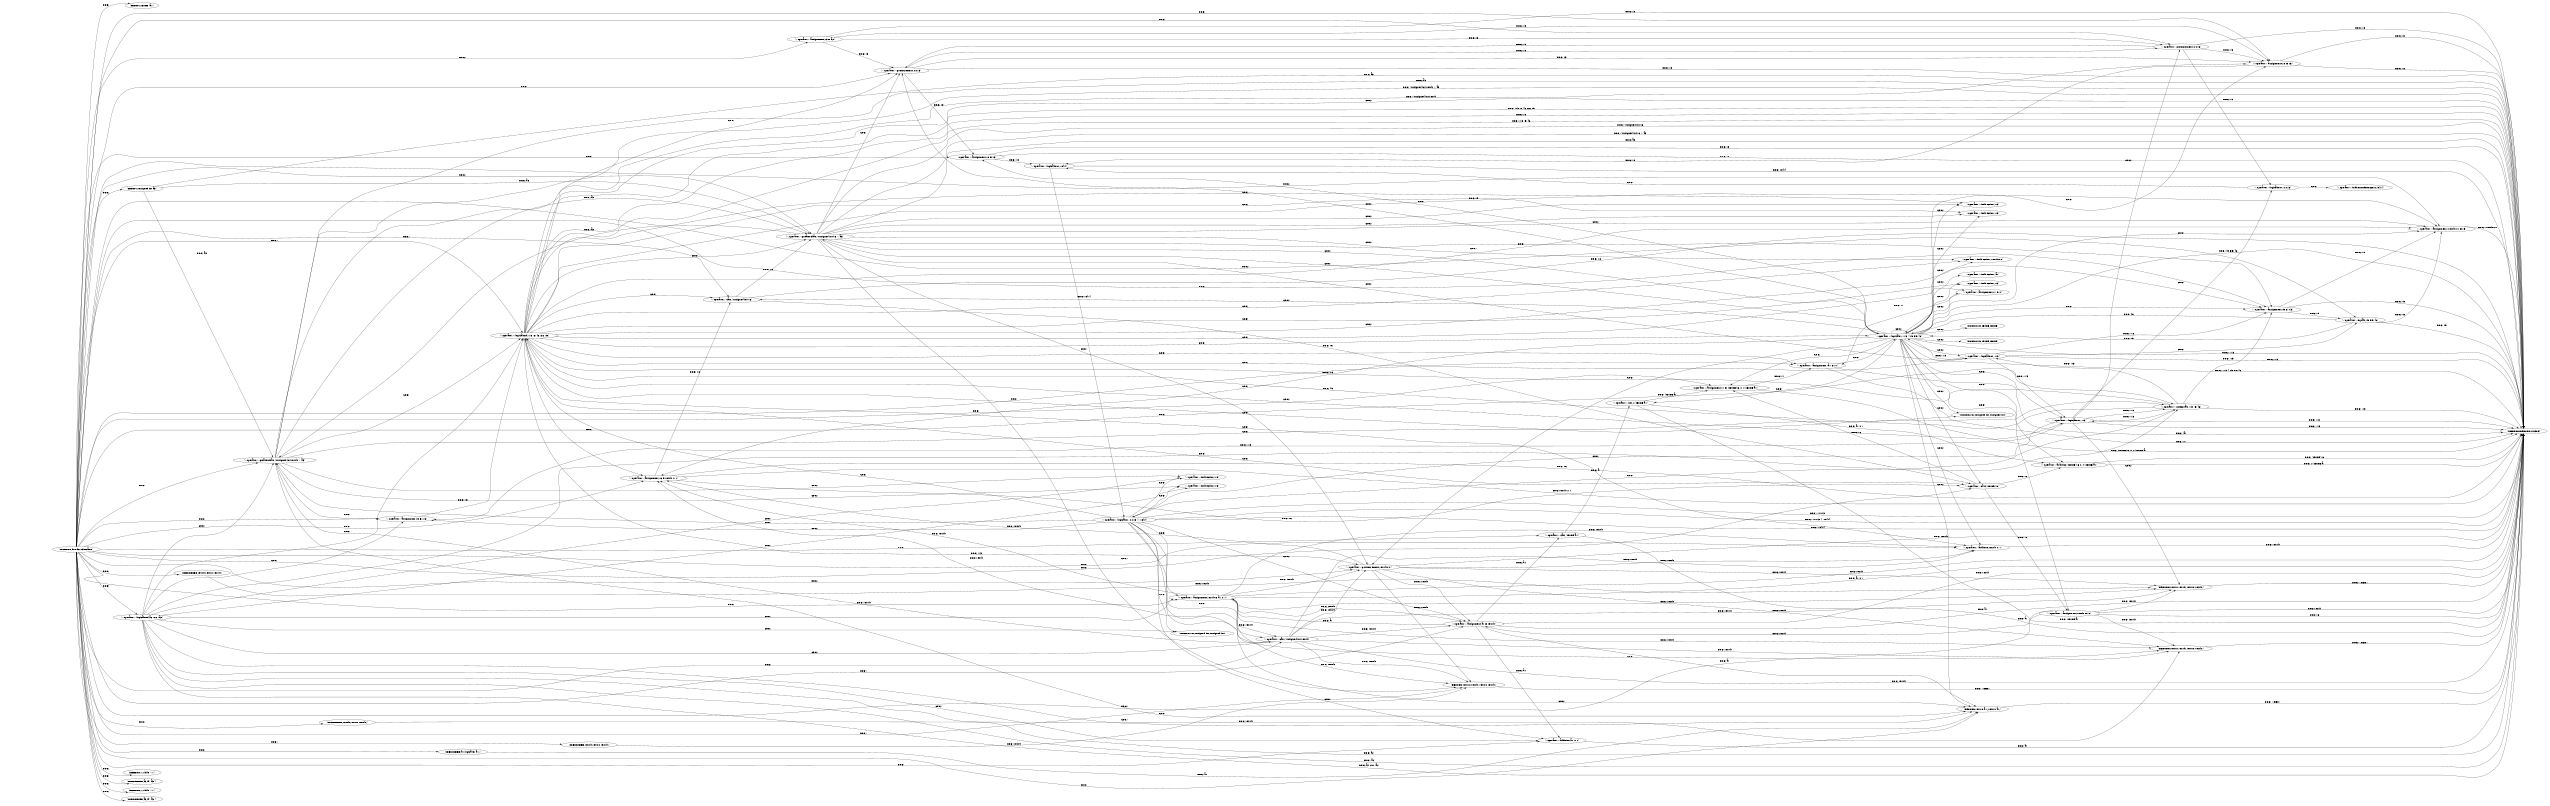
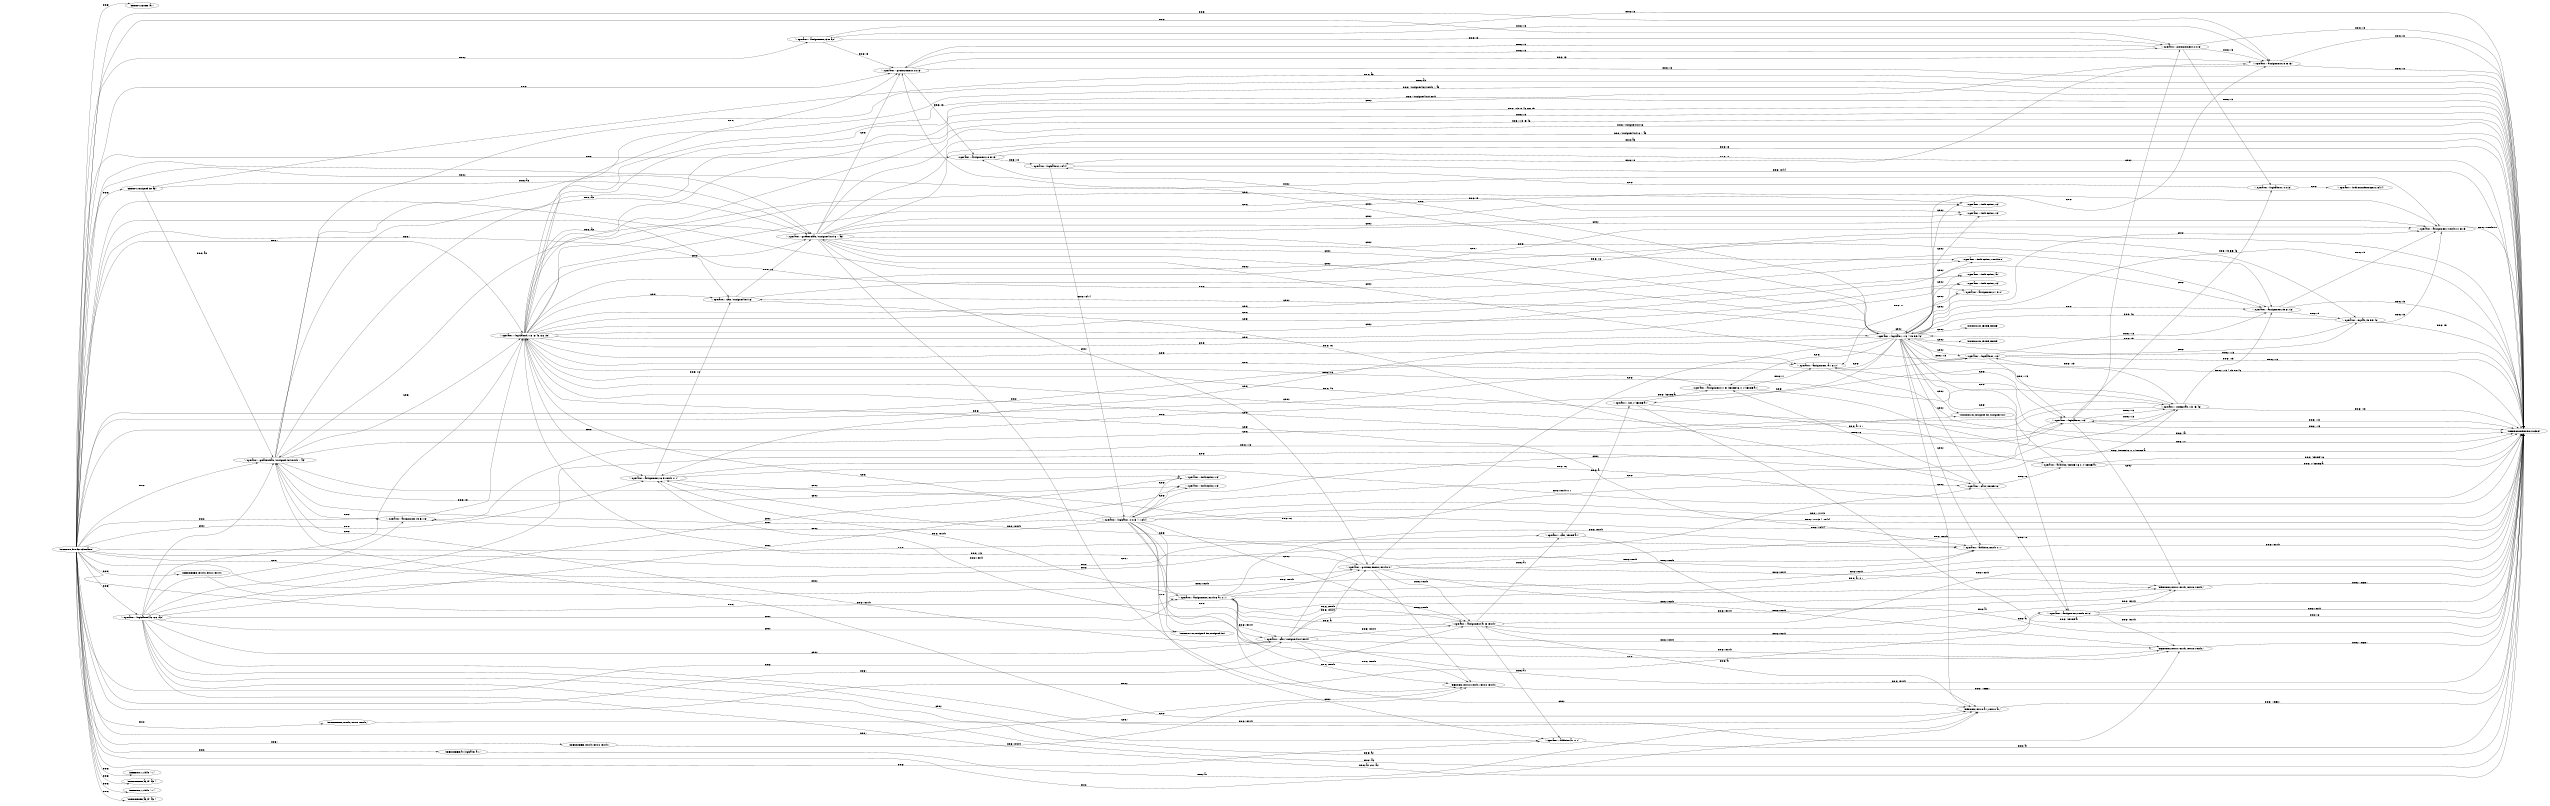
(1868, 357) -> (1870, 362)
(1223, 458) -> (1247, 314)
(1013, 704) -> (1002, 685)
